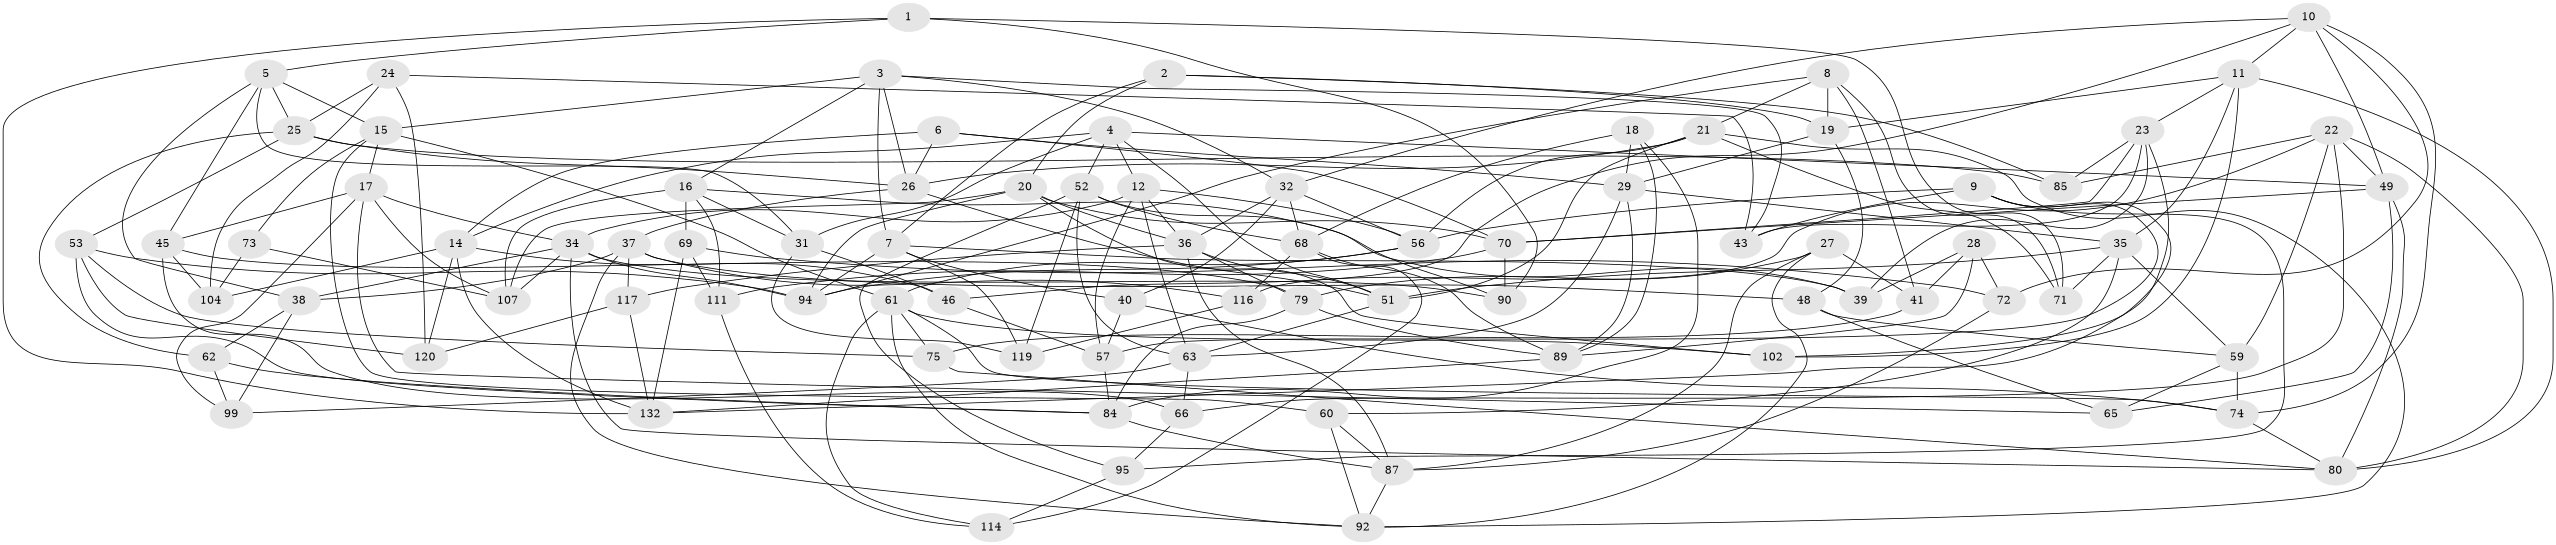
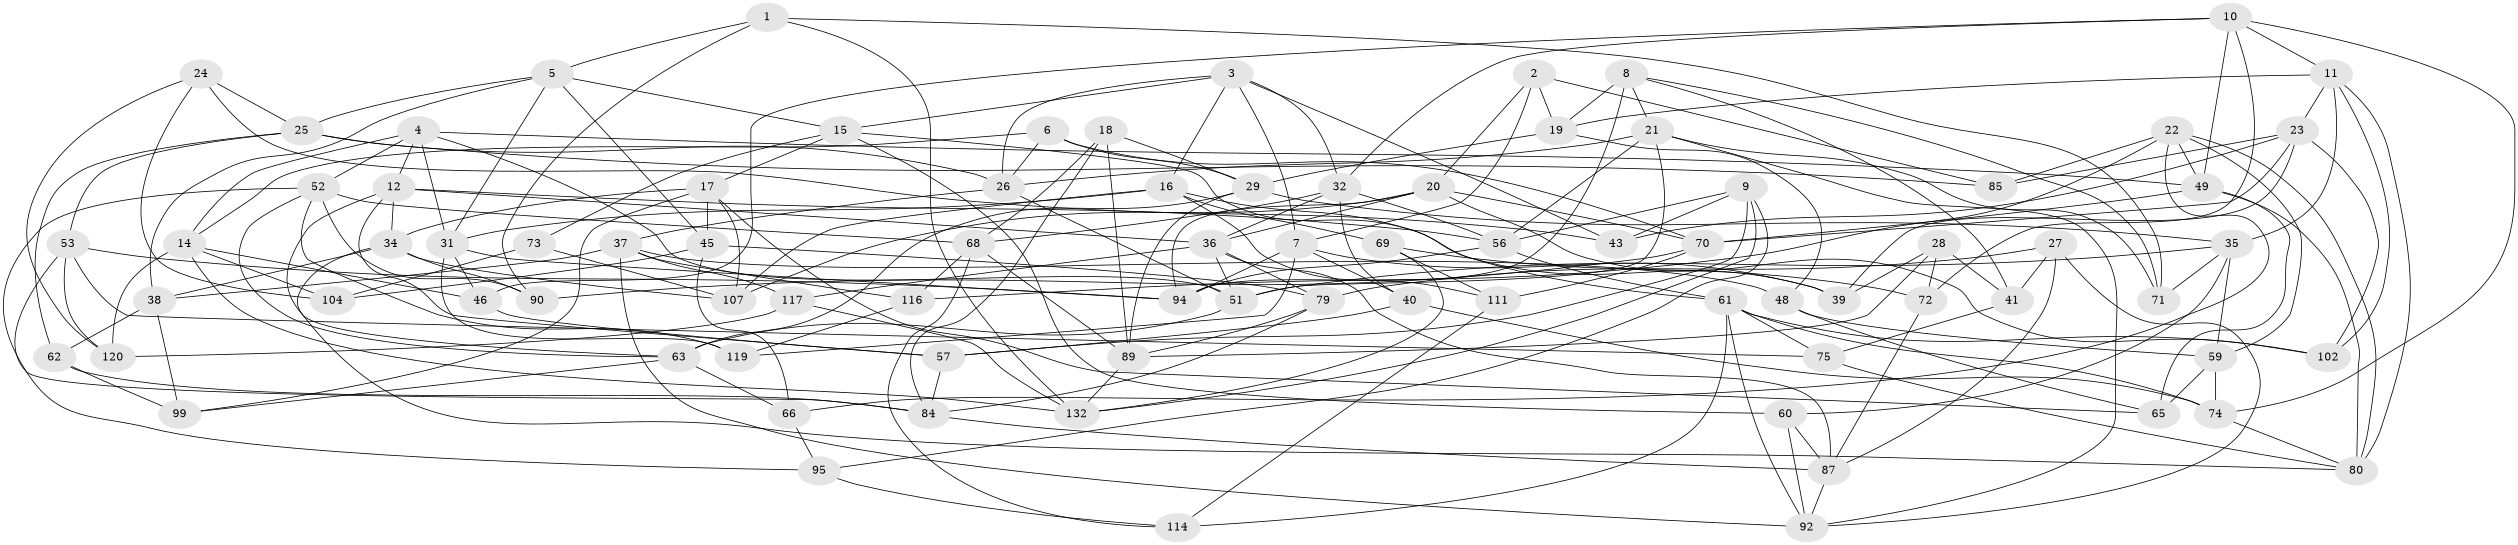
(687, 277) -> (674, 270)
